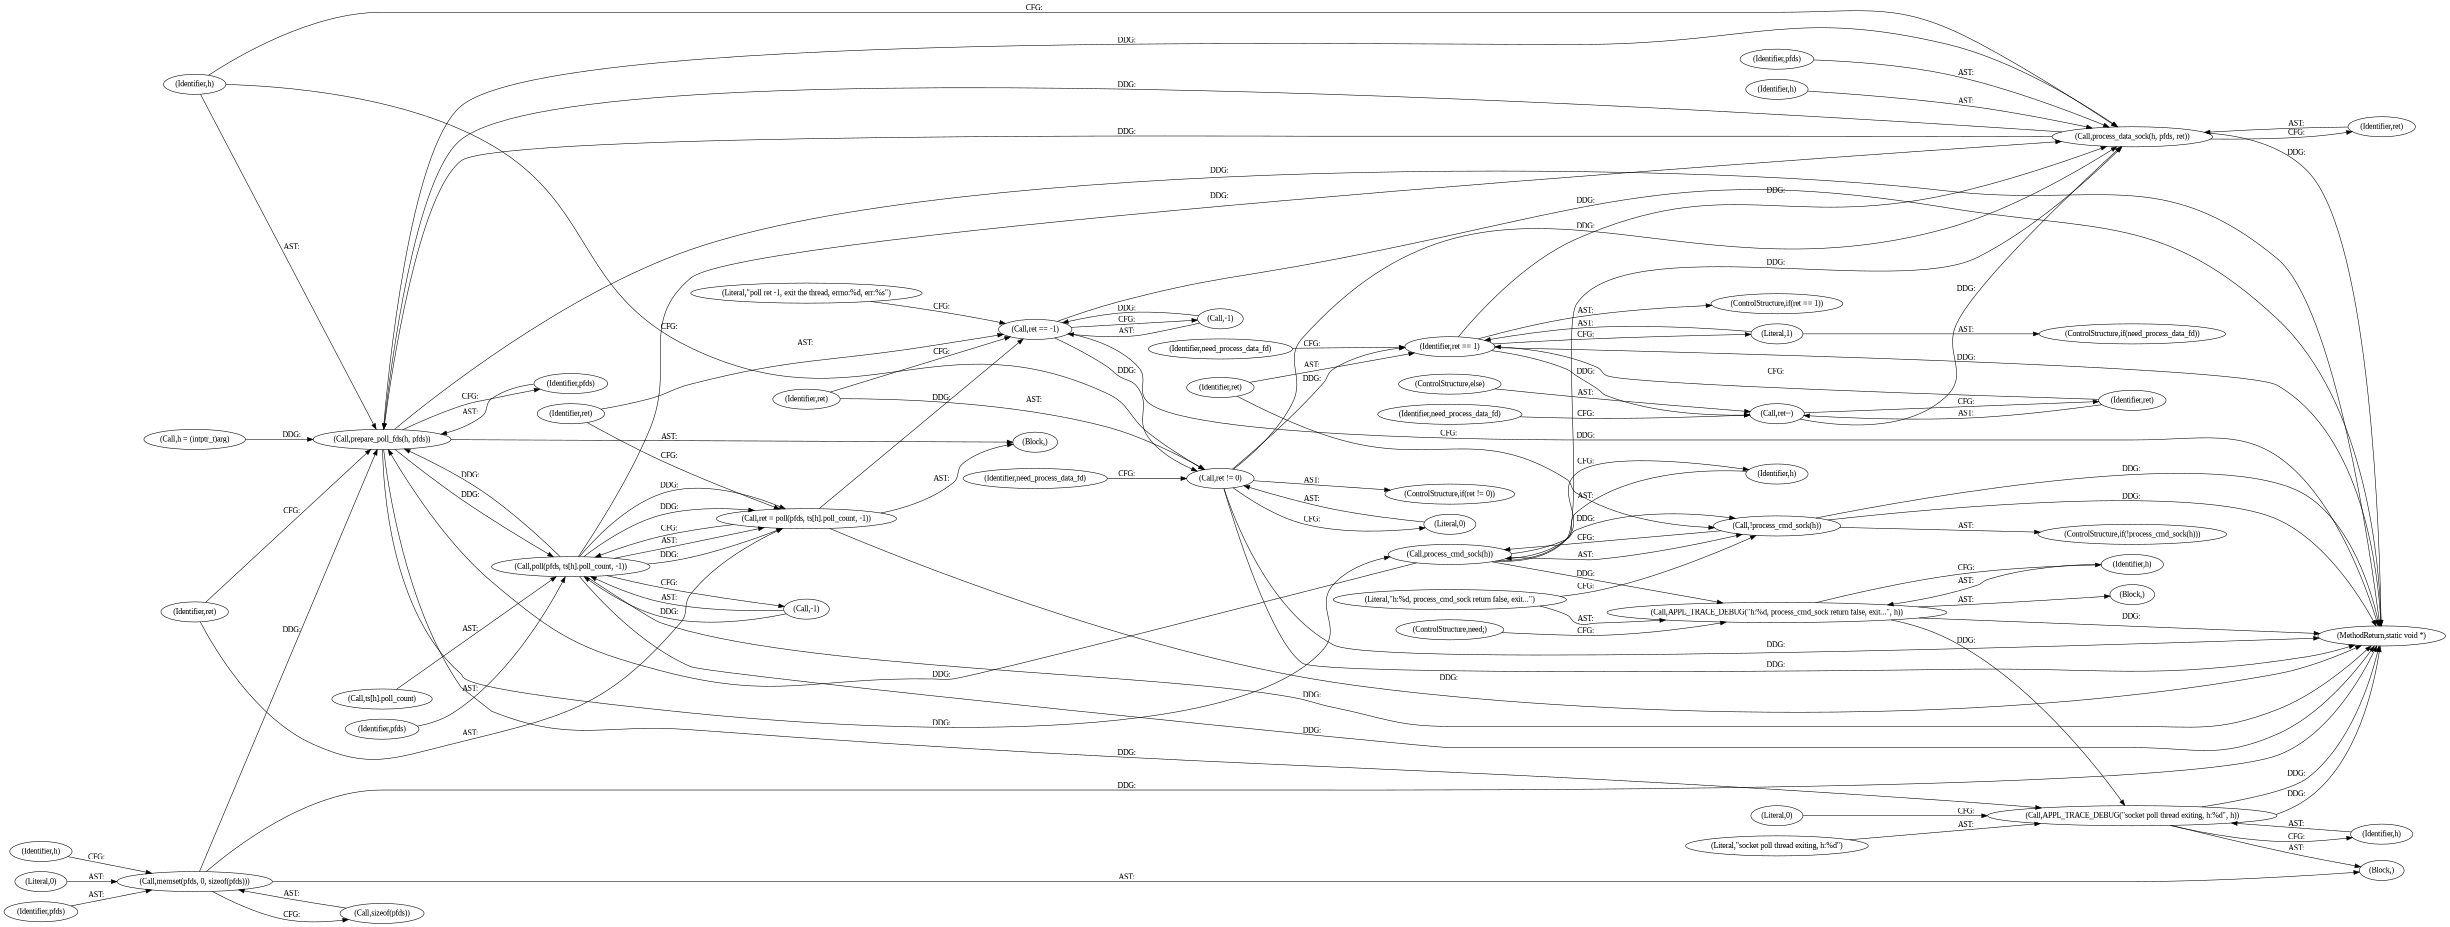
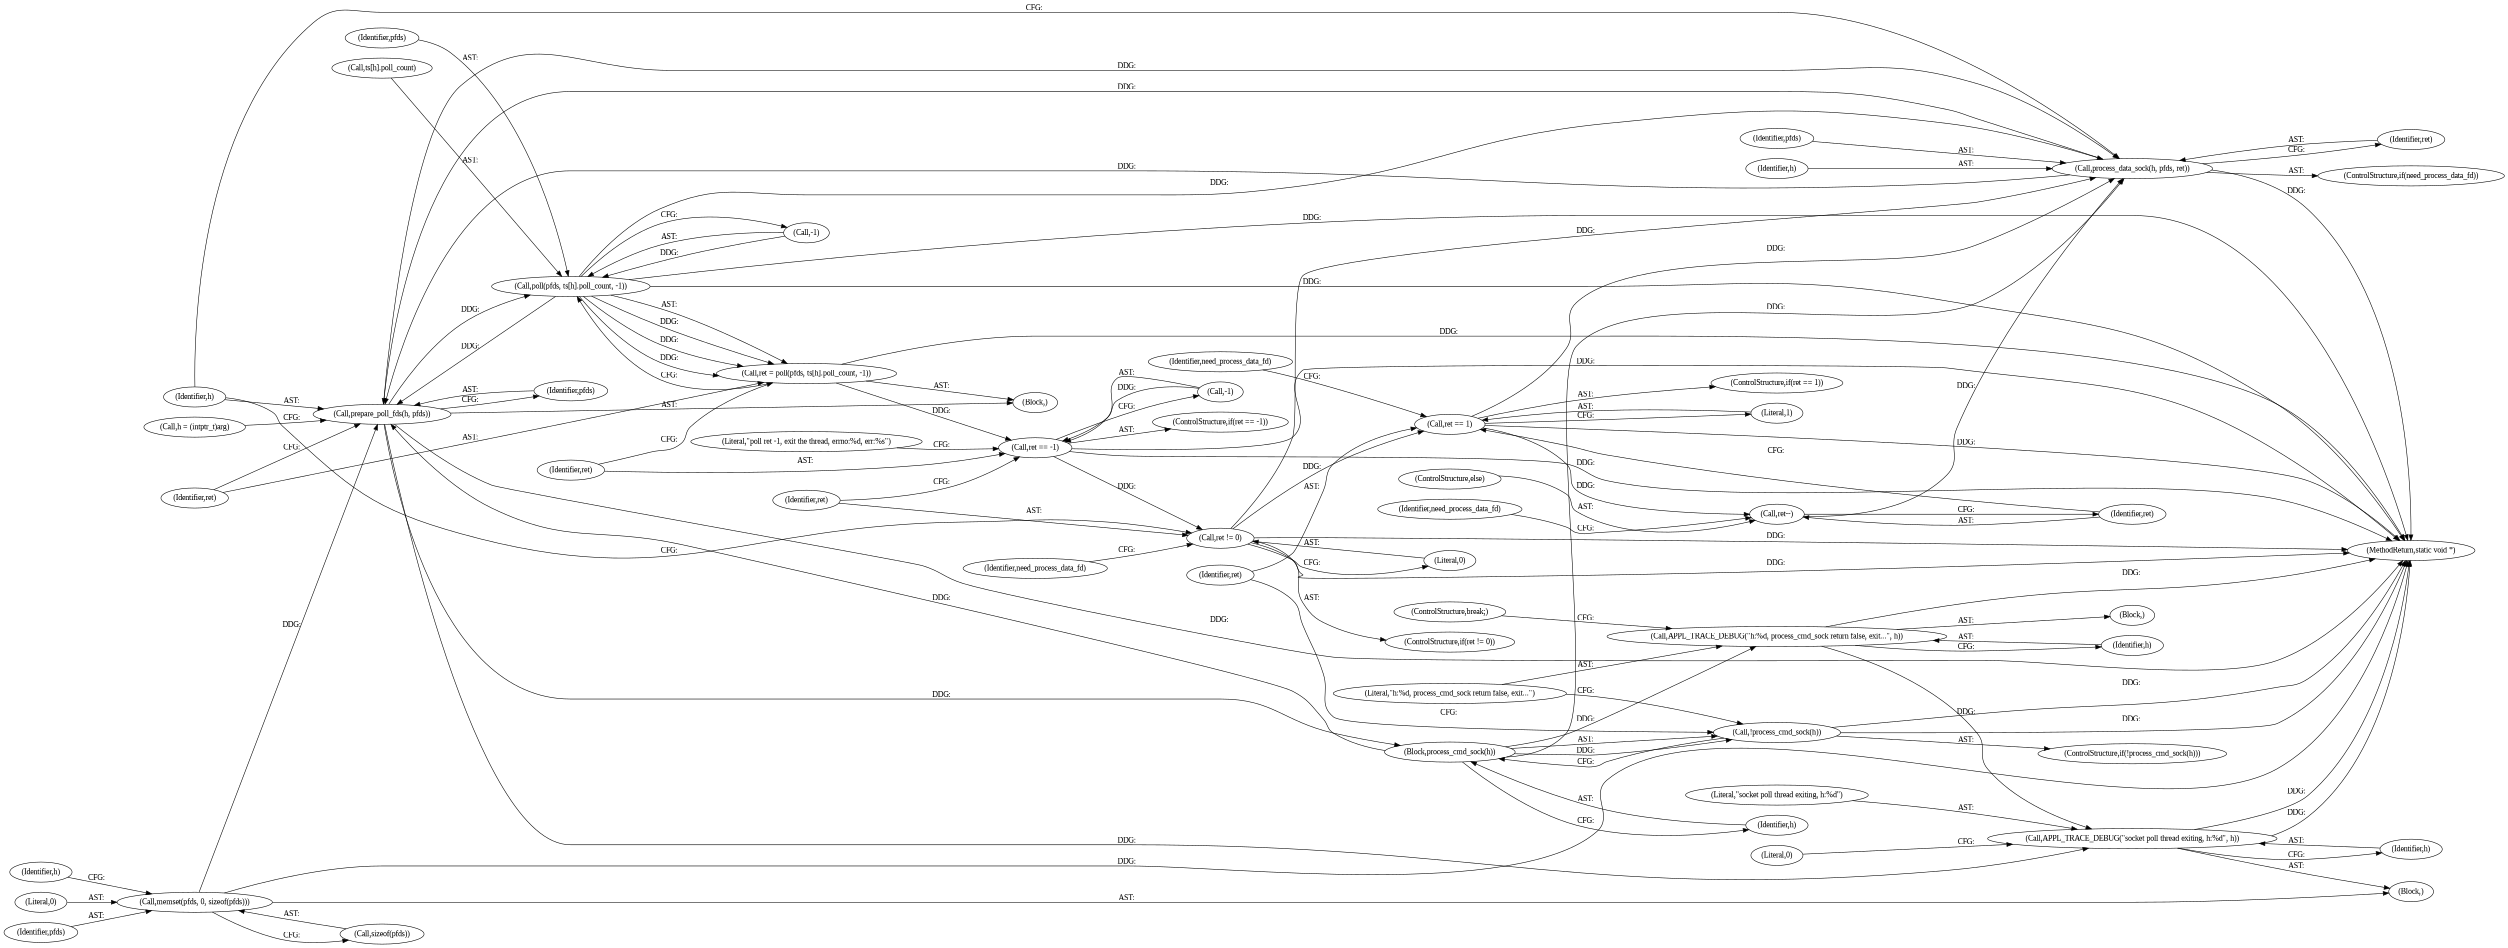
(1918, 334) -> (2259, 175)
(1450, 347) -> (1450, 424)
none -> (1220, 422)
(293, 435) -> (293, 418)
(1450, 554) -> (1450, 752)
(1450, 630) -> (1450, 612)
